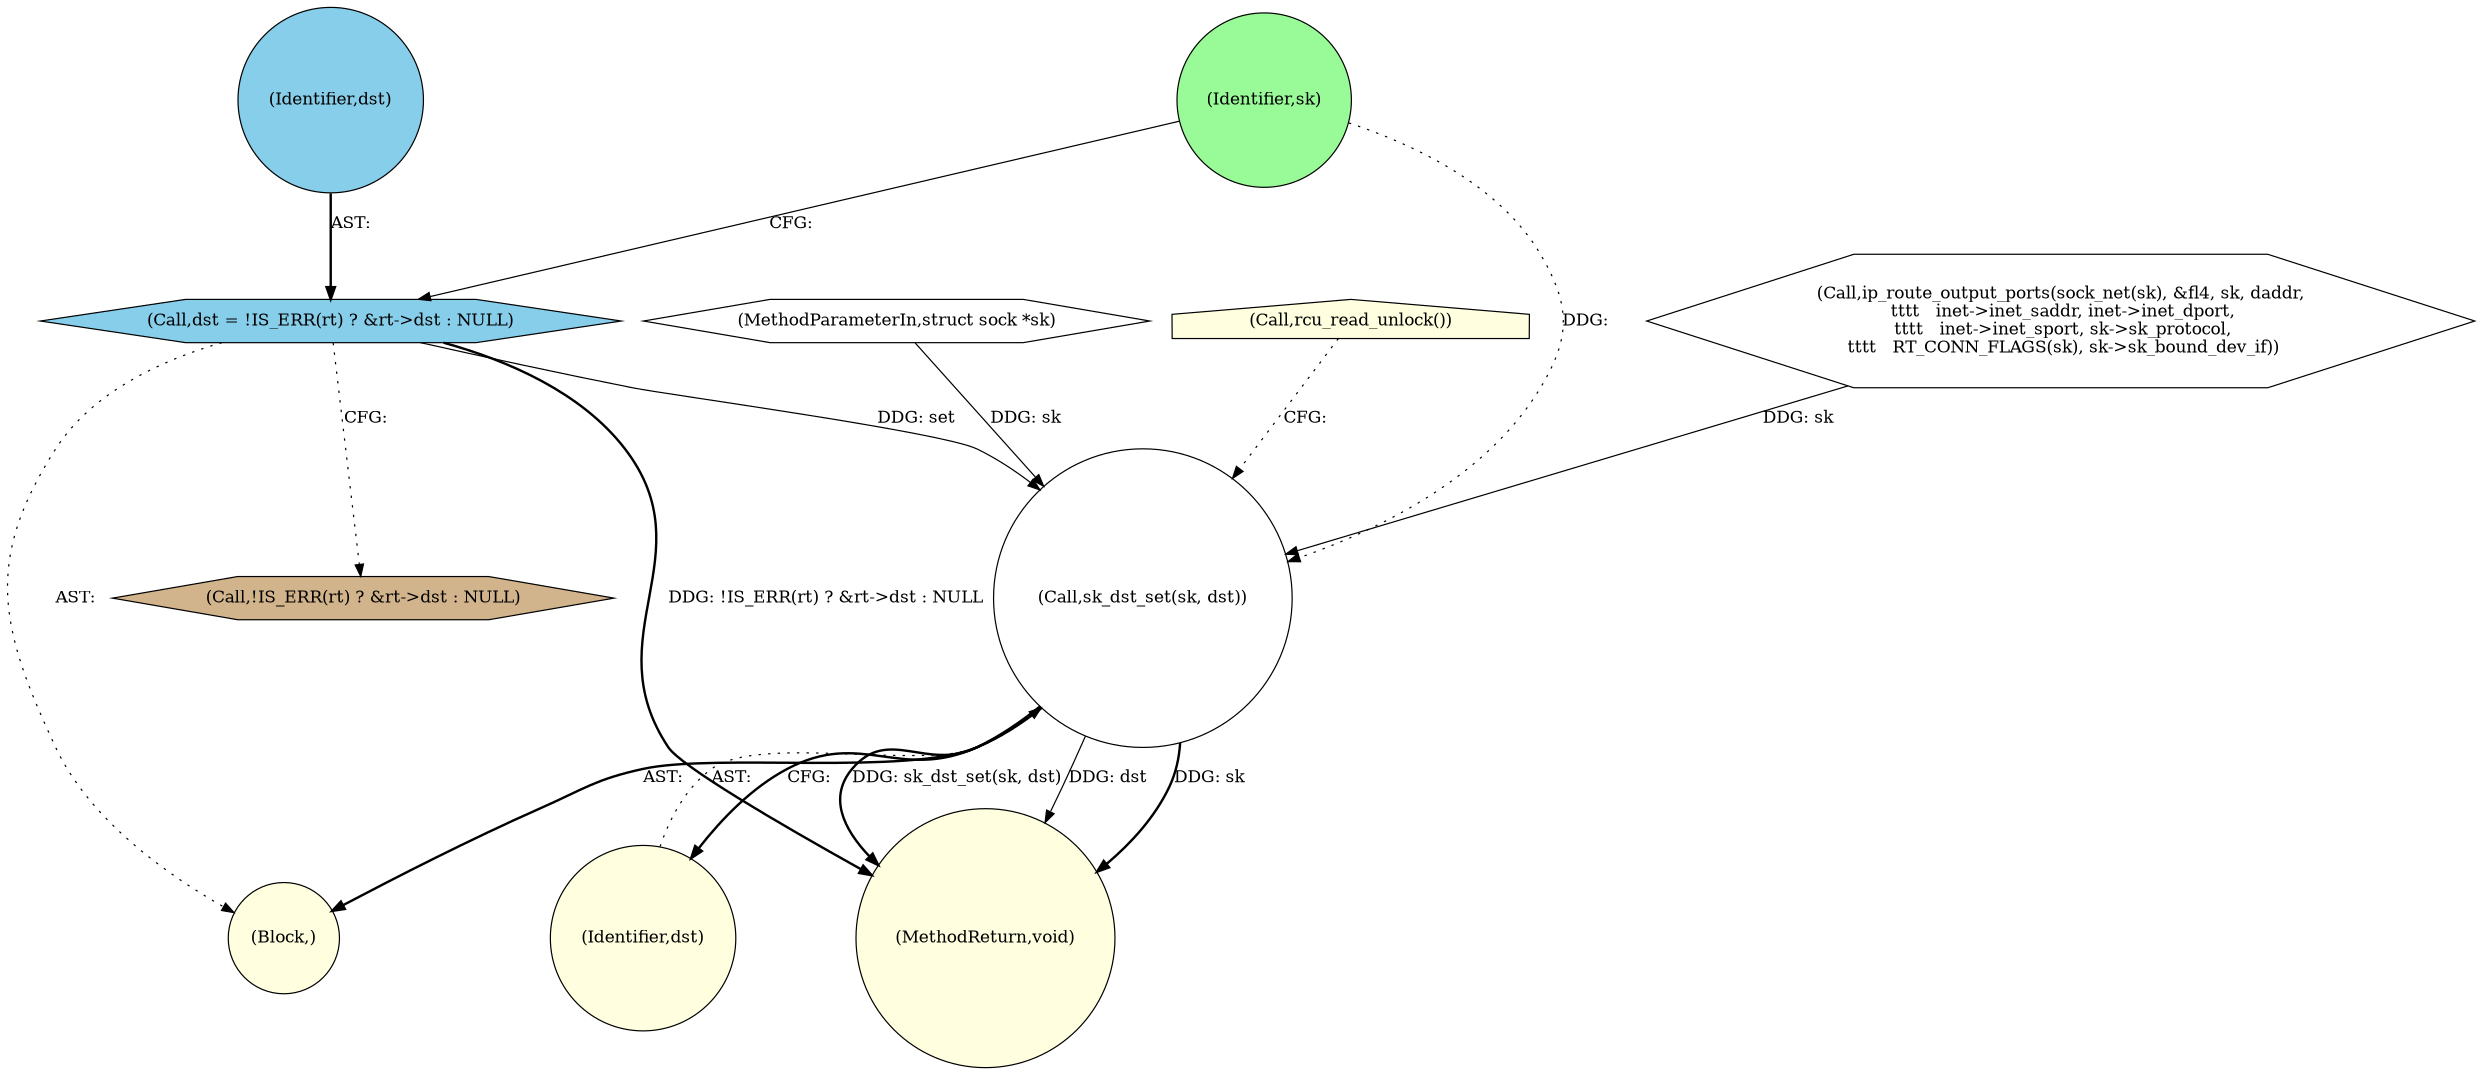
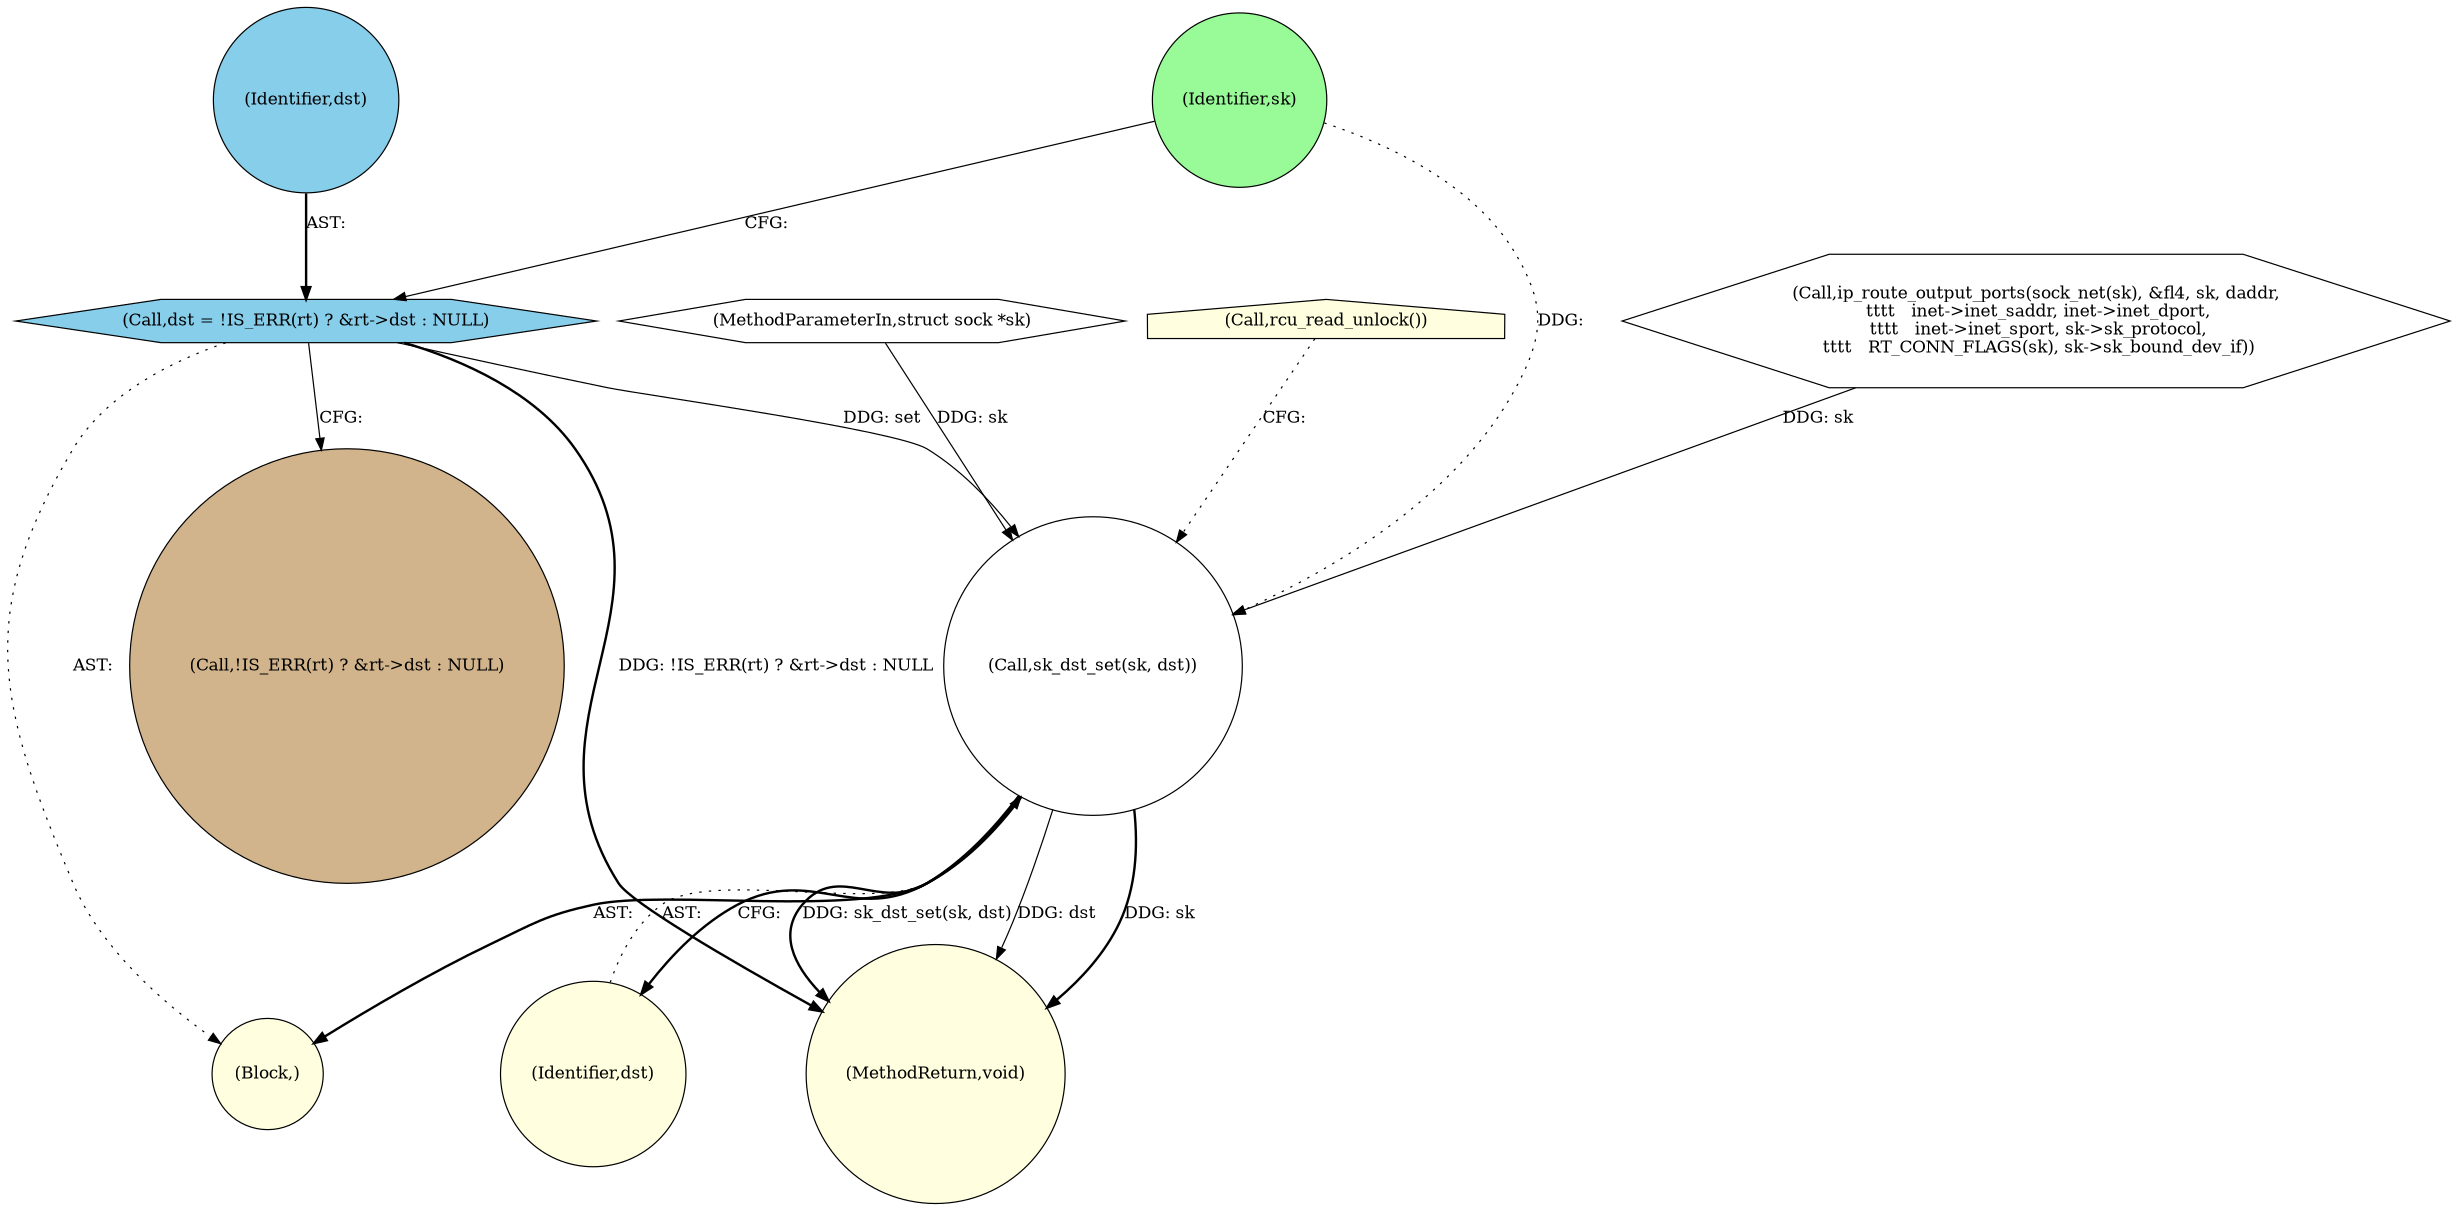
(346, 454) -> (314, 391)
(363, 598) -> (347, 666)
